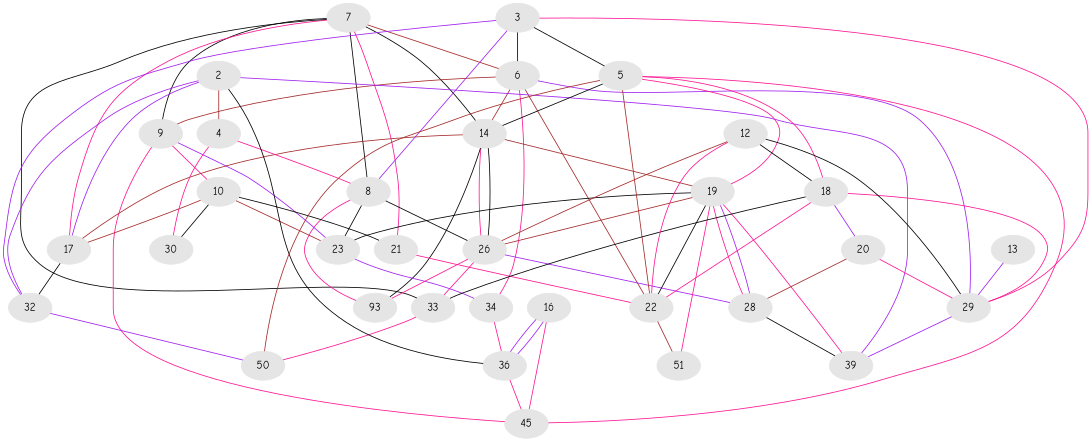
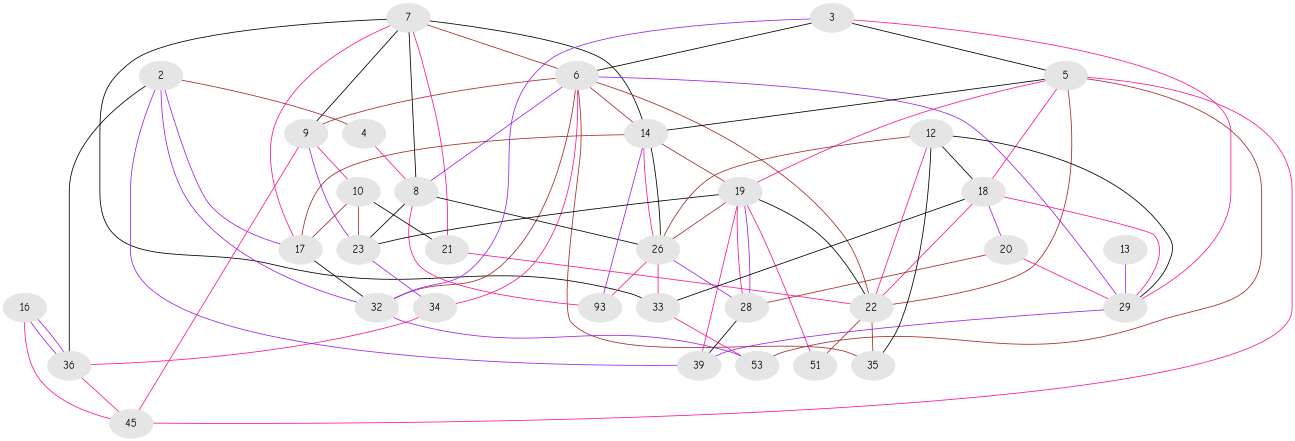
(443, 105) -> (497, 134)
(449, 226) -> (623, 221)
none -> (527, 235)
(171, 250) -> none
(263, 366) -> (757, 366)
none -> (873, 366)
